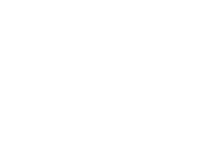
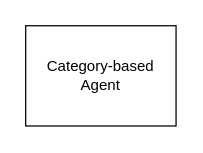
none -> (101, 76)
